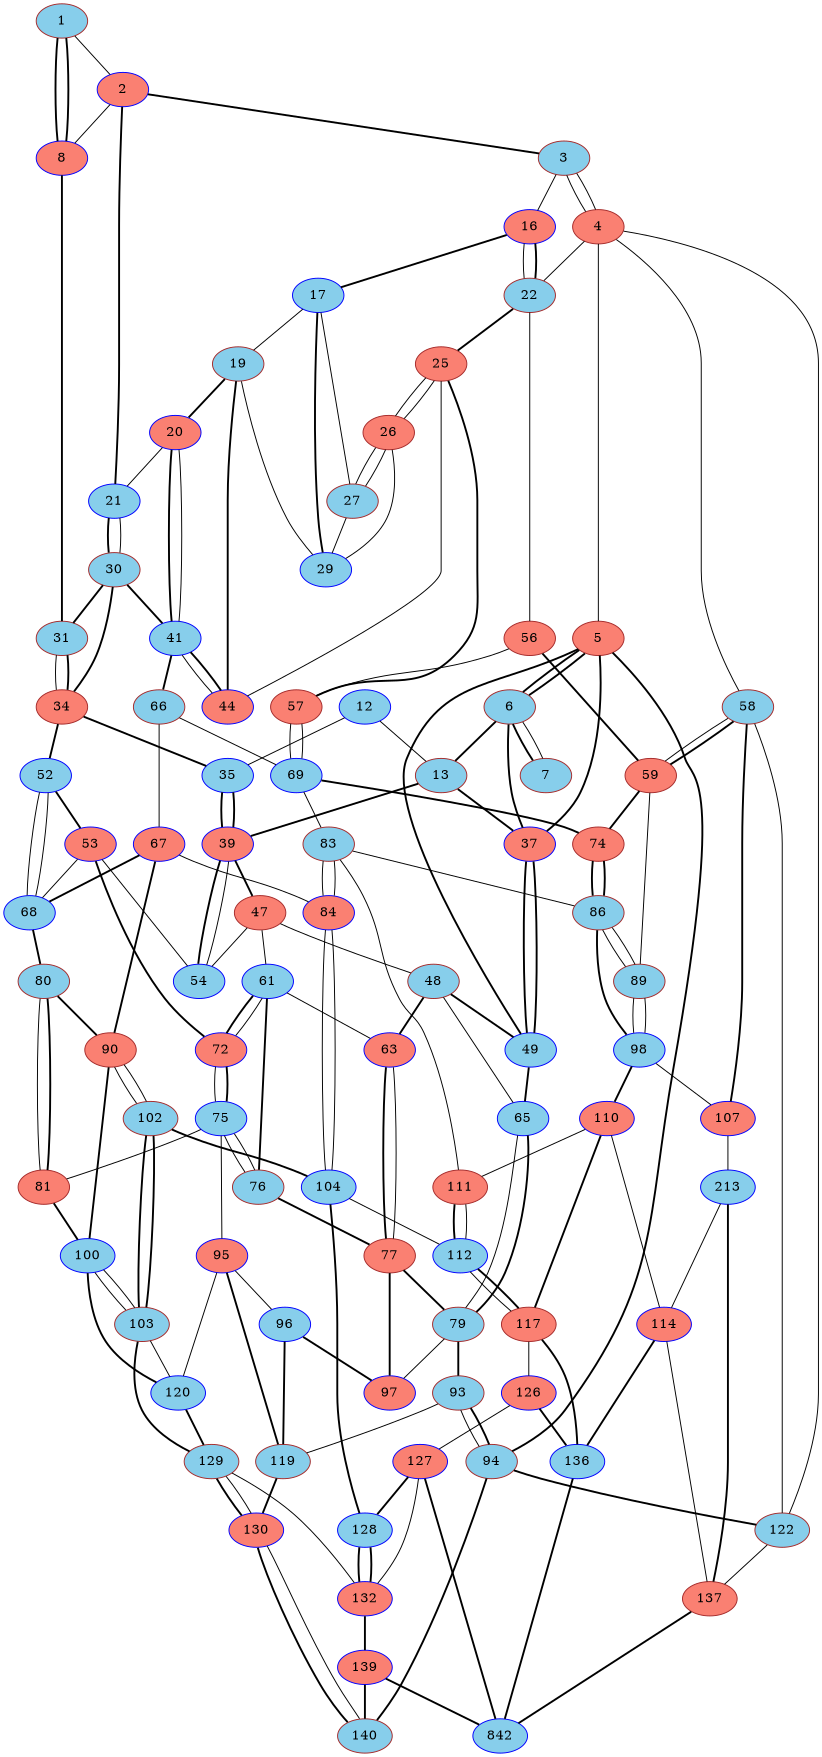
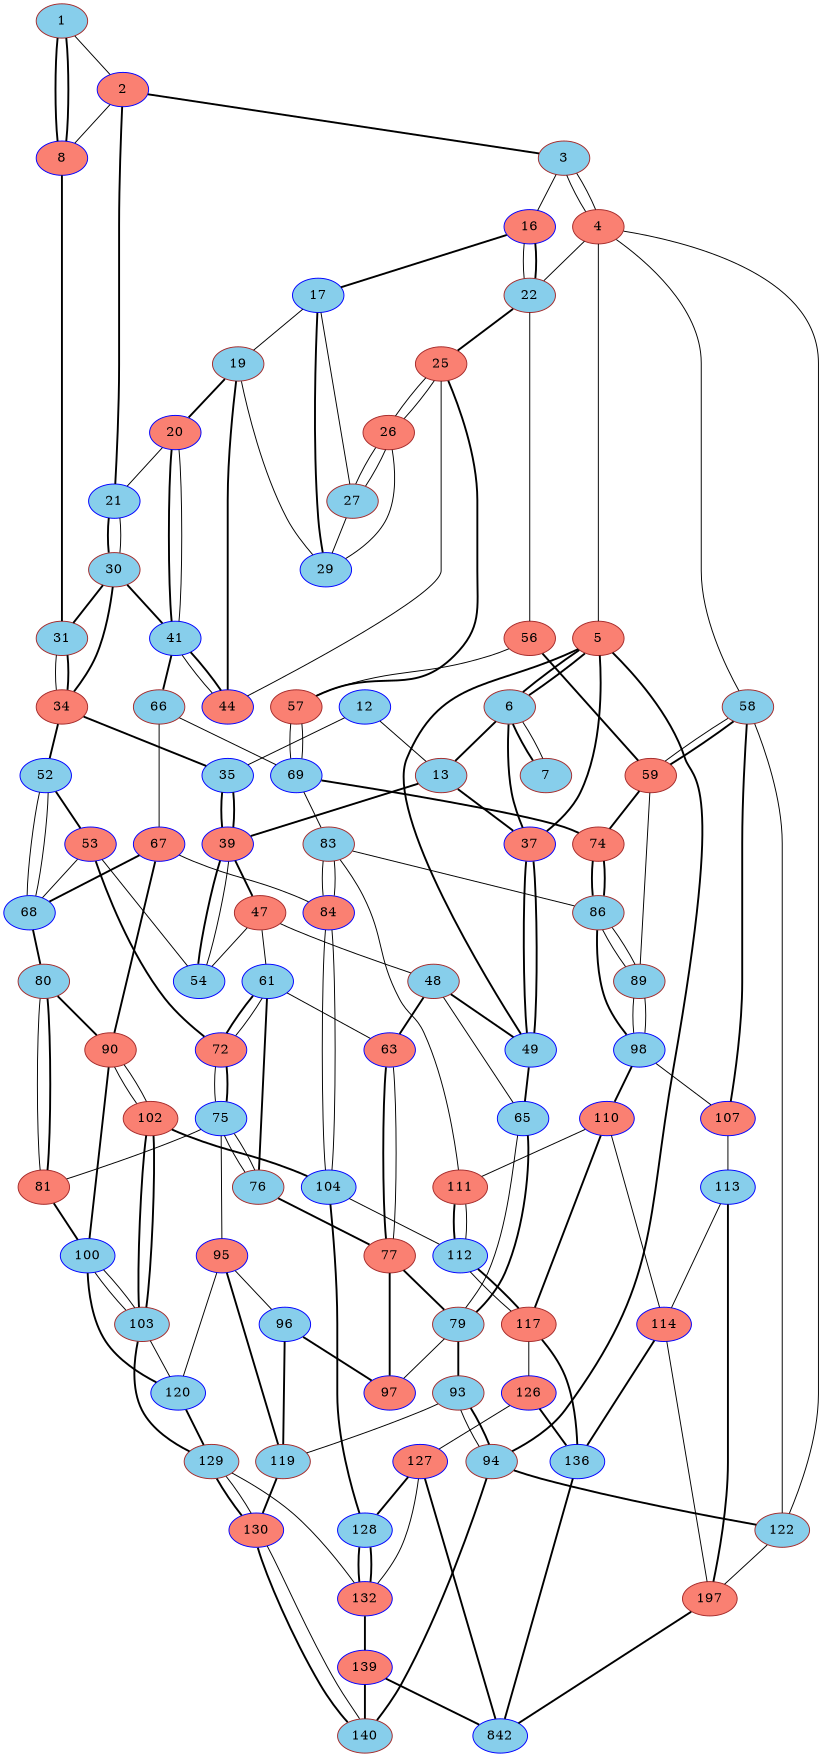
(151, 1119) -> (151, 1119)
(728, 1187) -> (728, 1187)
(710, 1599) -> (710, 1599)
